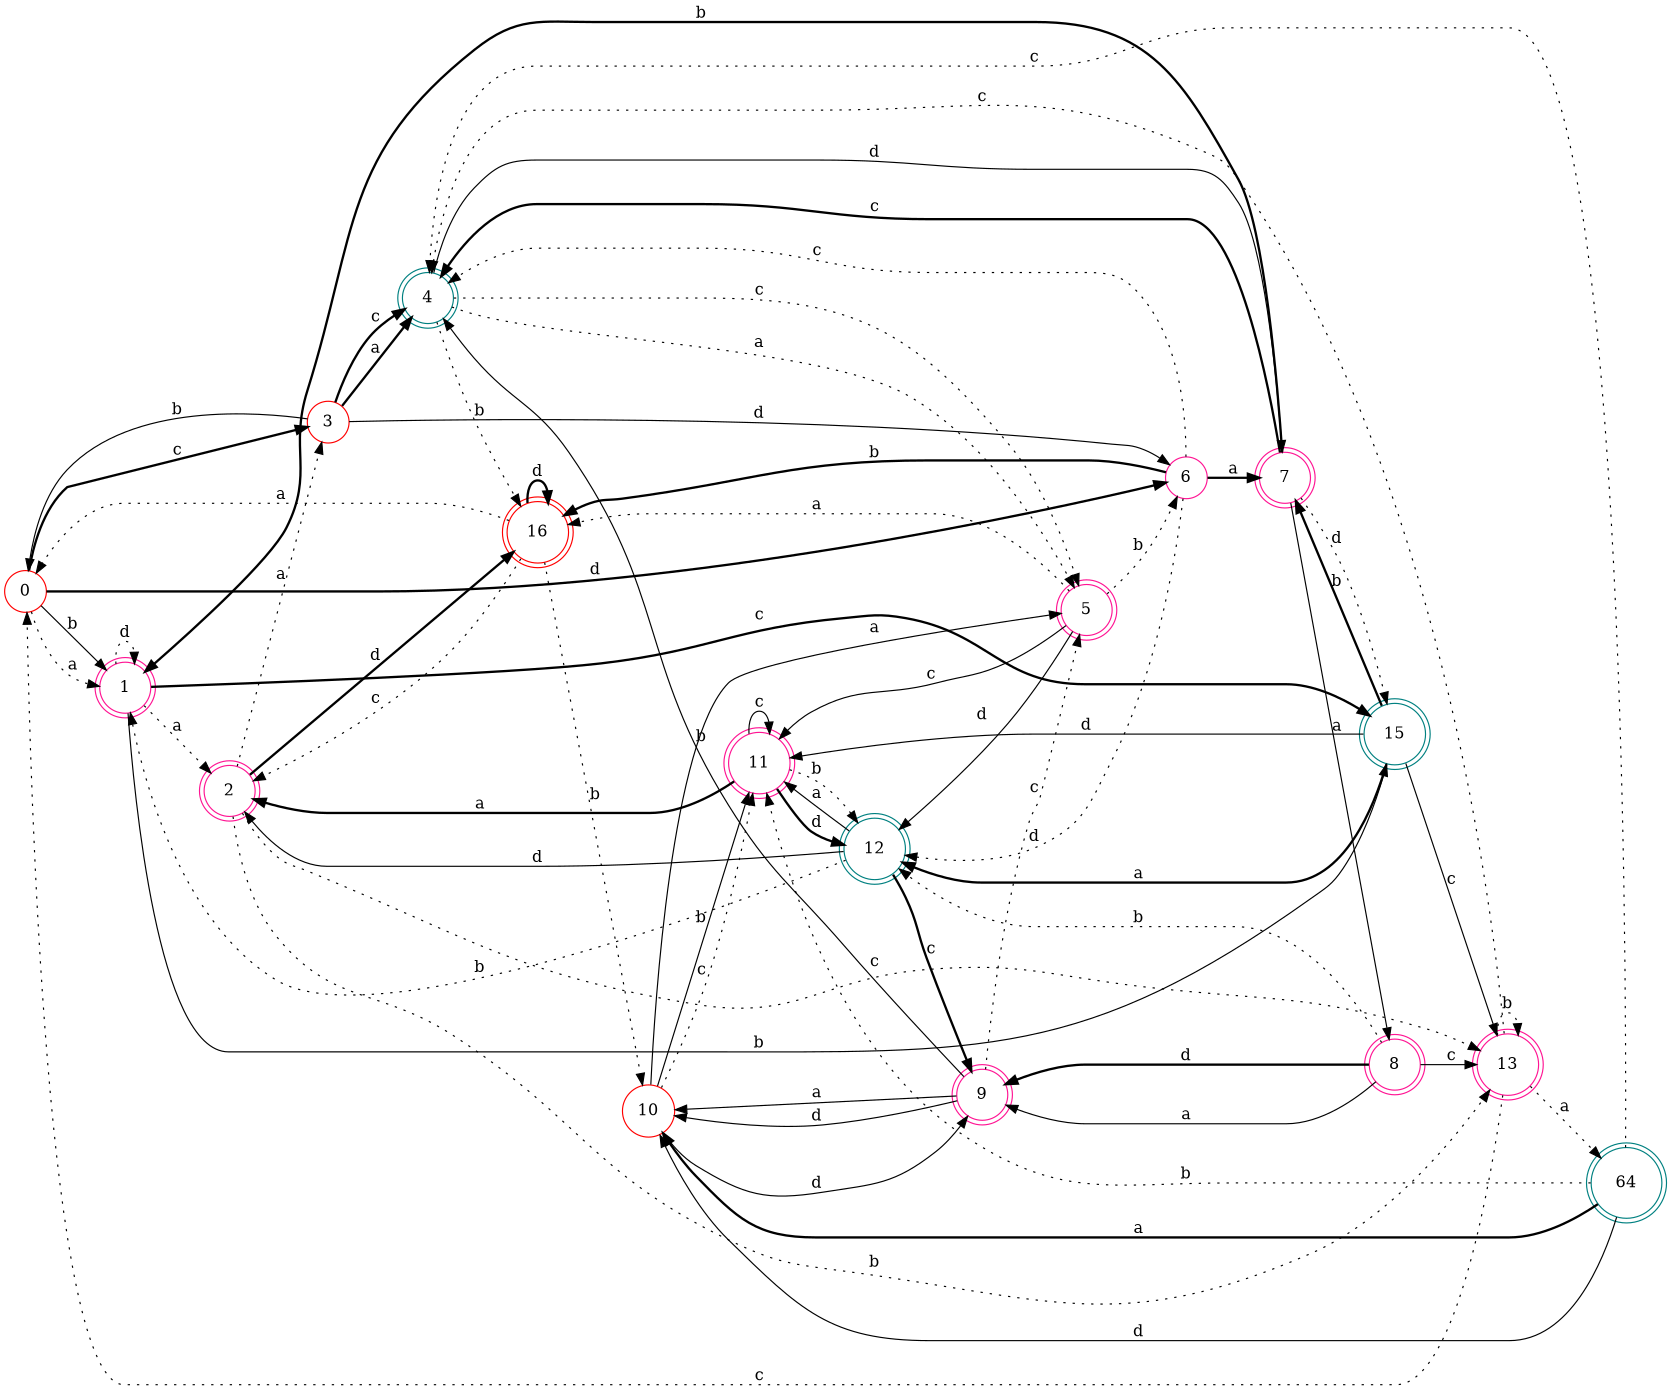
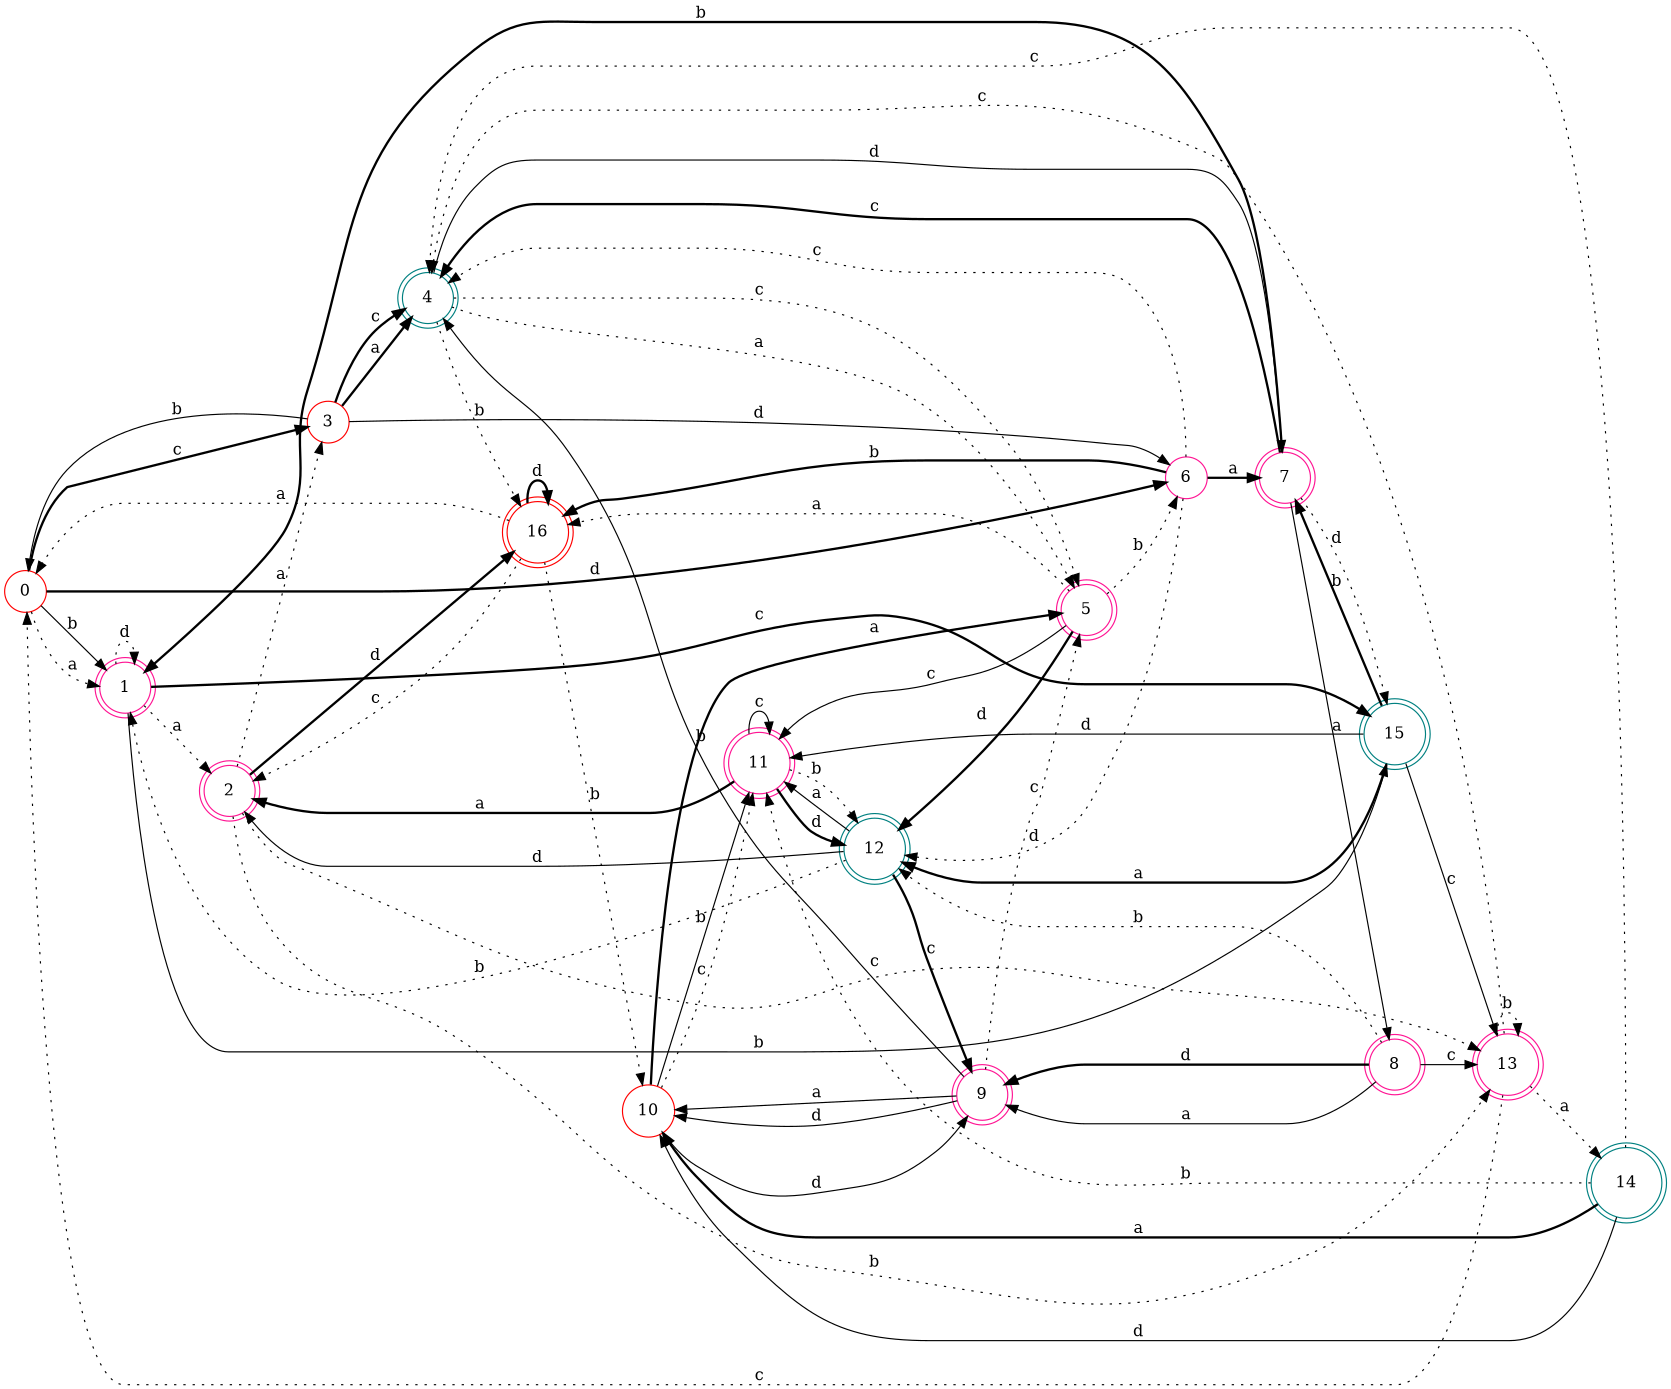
(707, 719) -> (707, 719)
(1007, 724) -> (1007, 724)
(1627, 1183) -> (1627, 1183)
